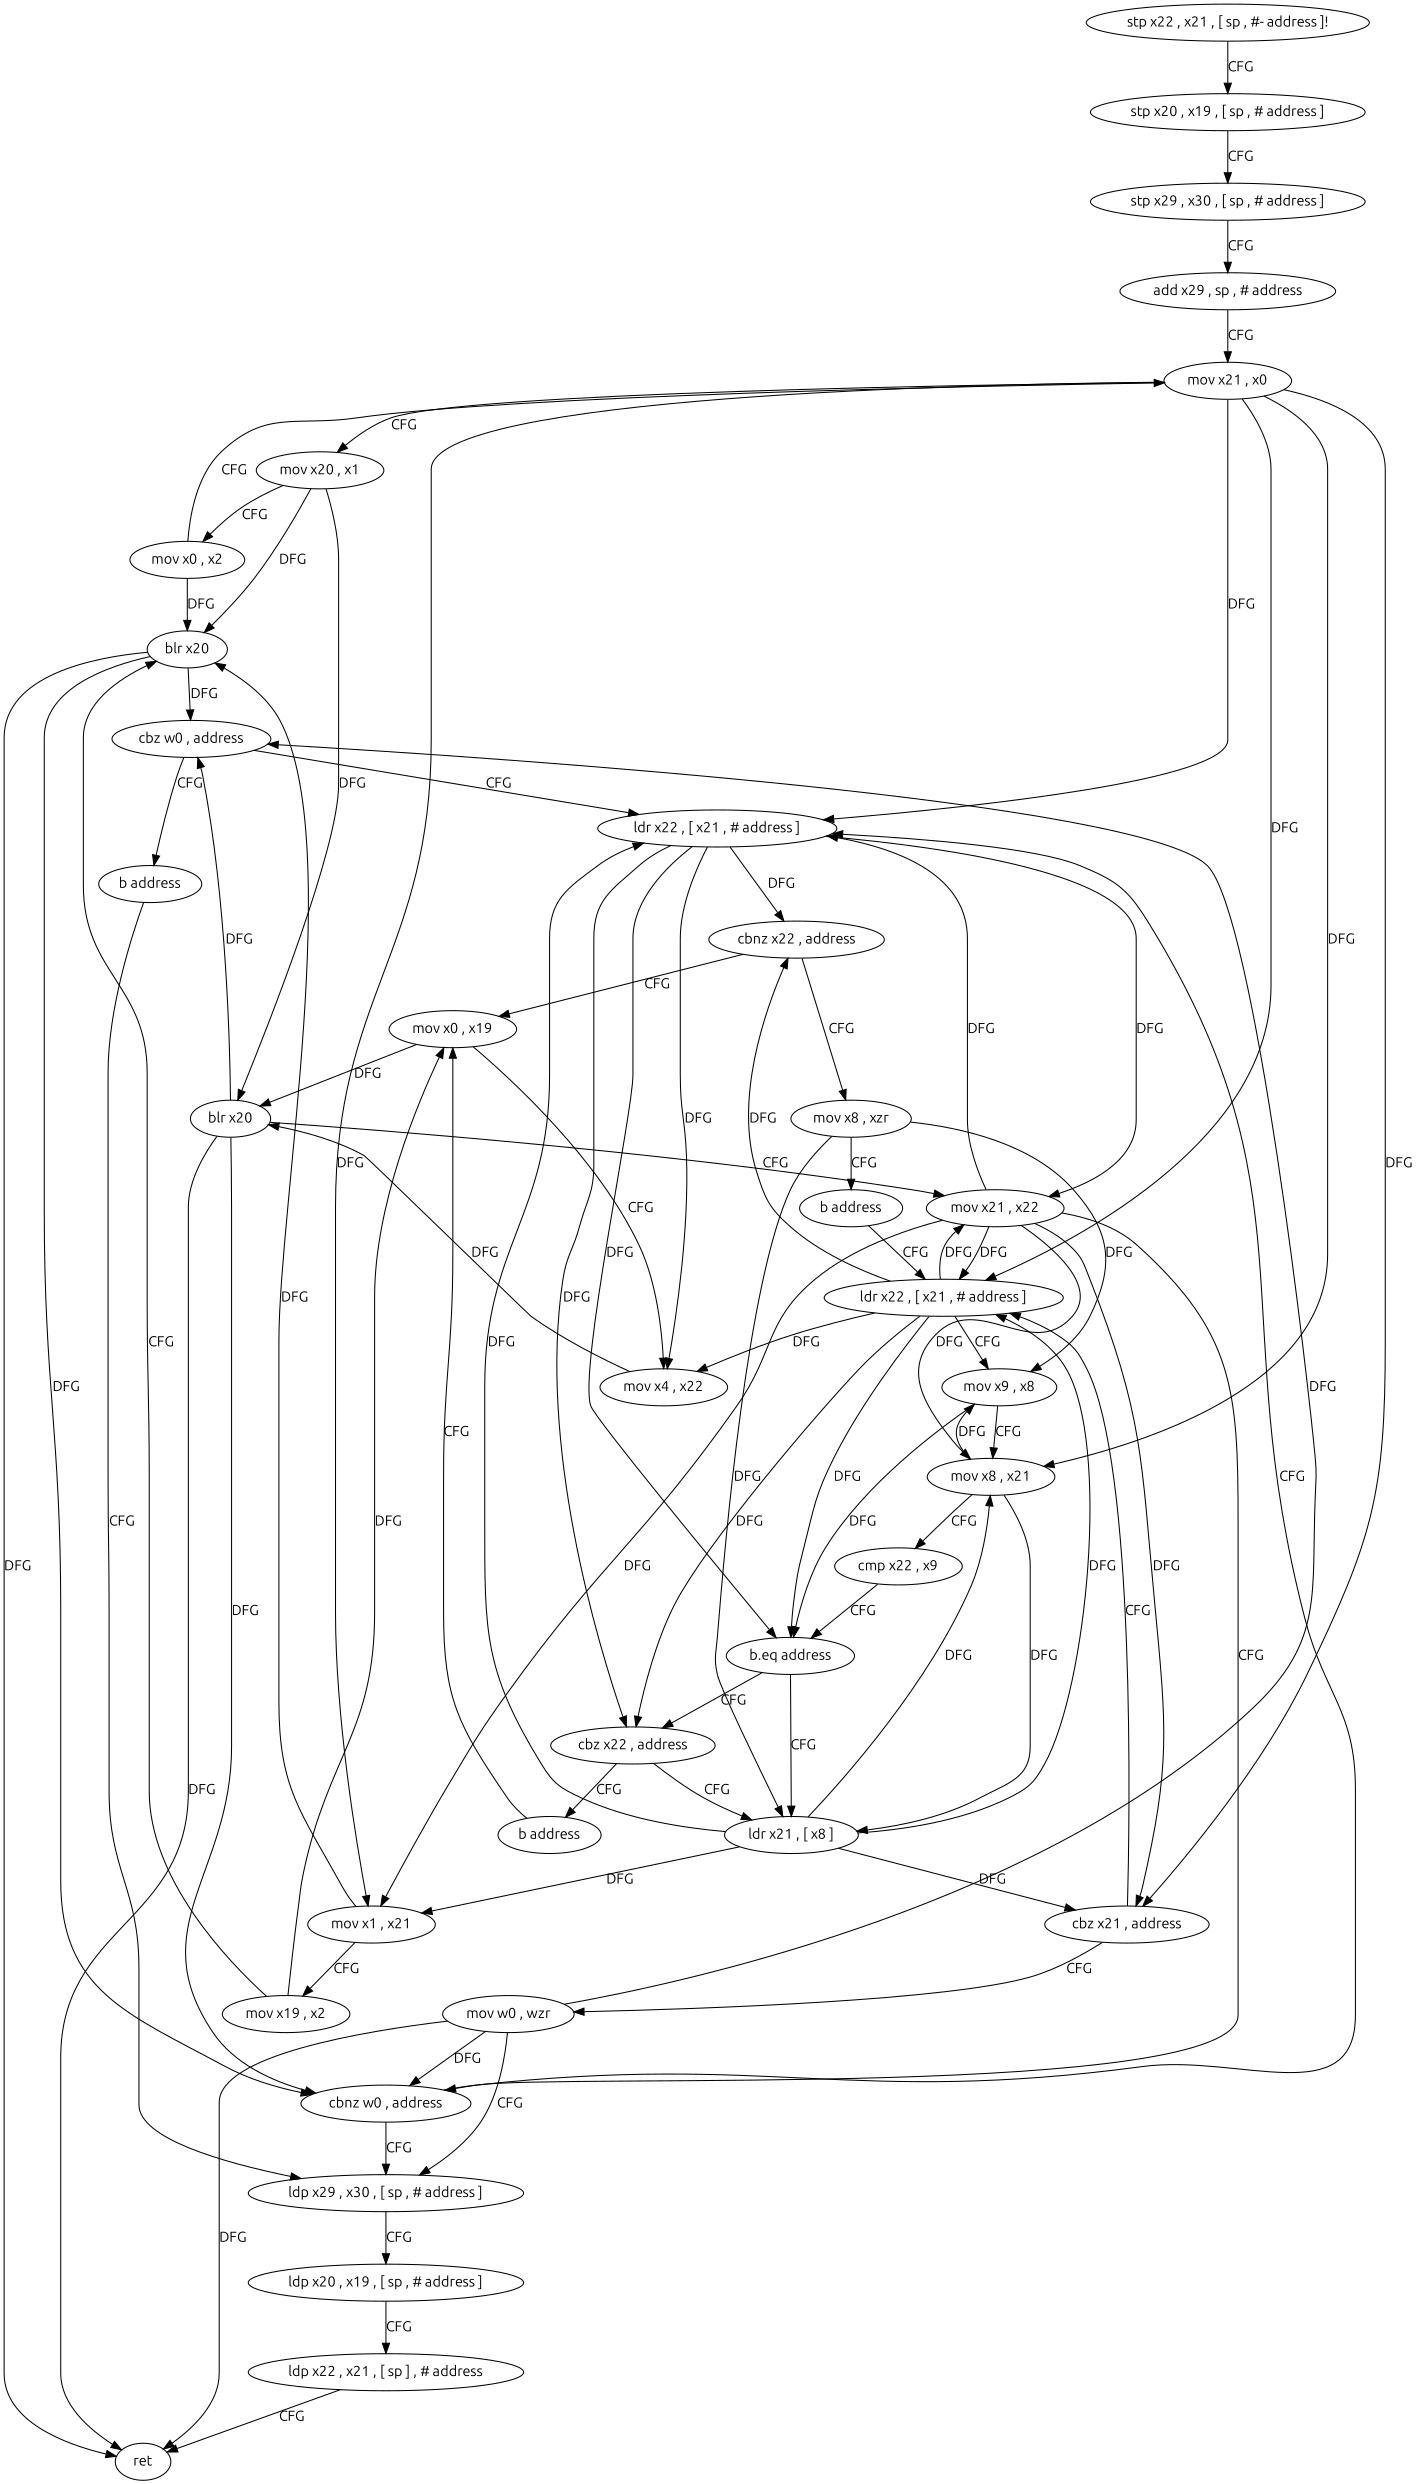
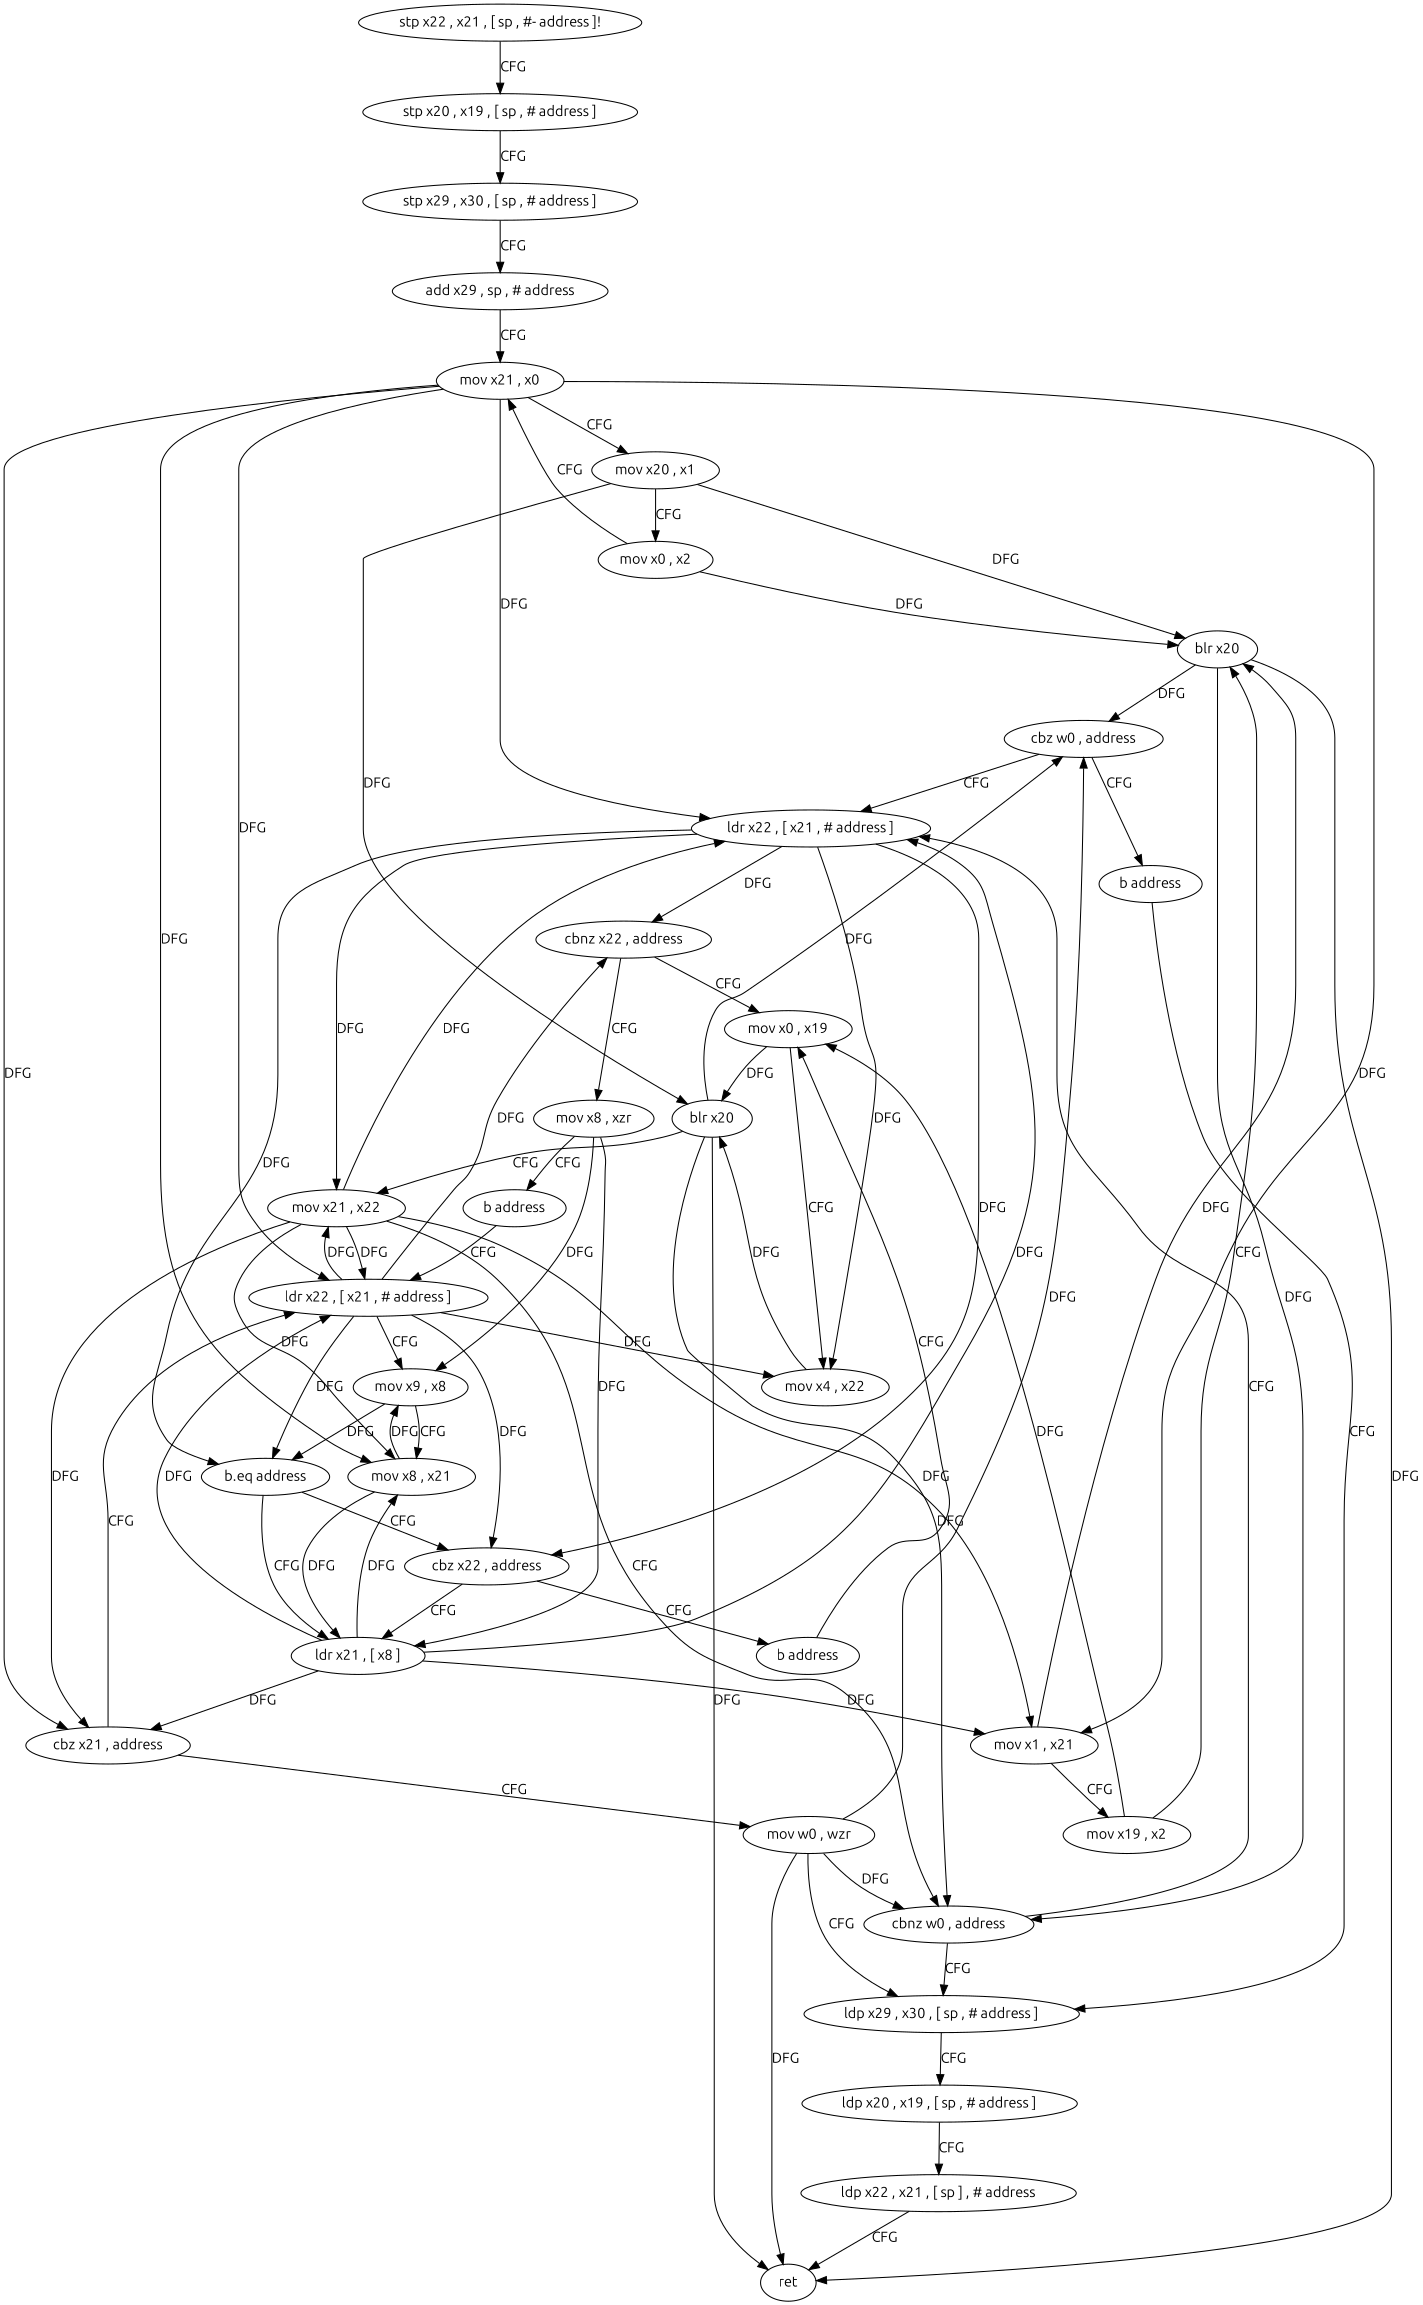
(898, 1566) -> none
